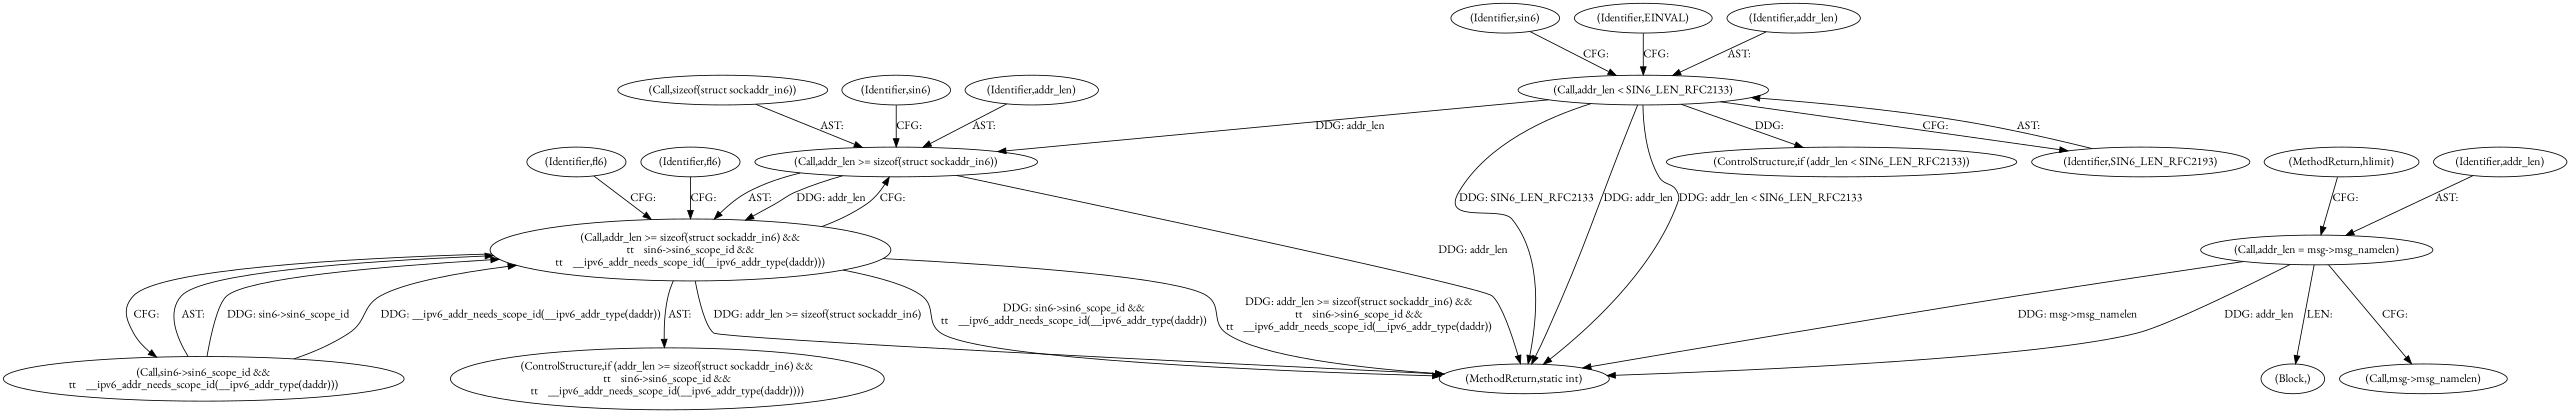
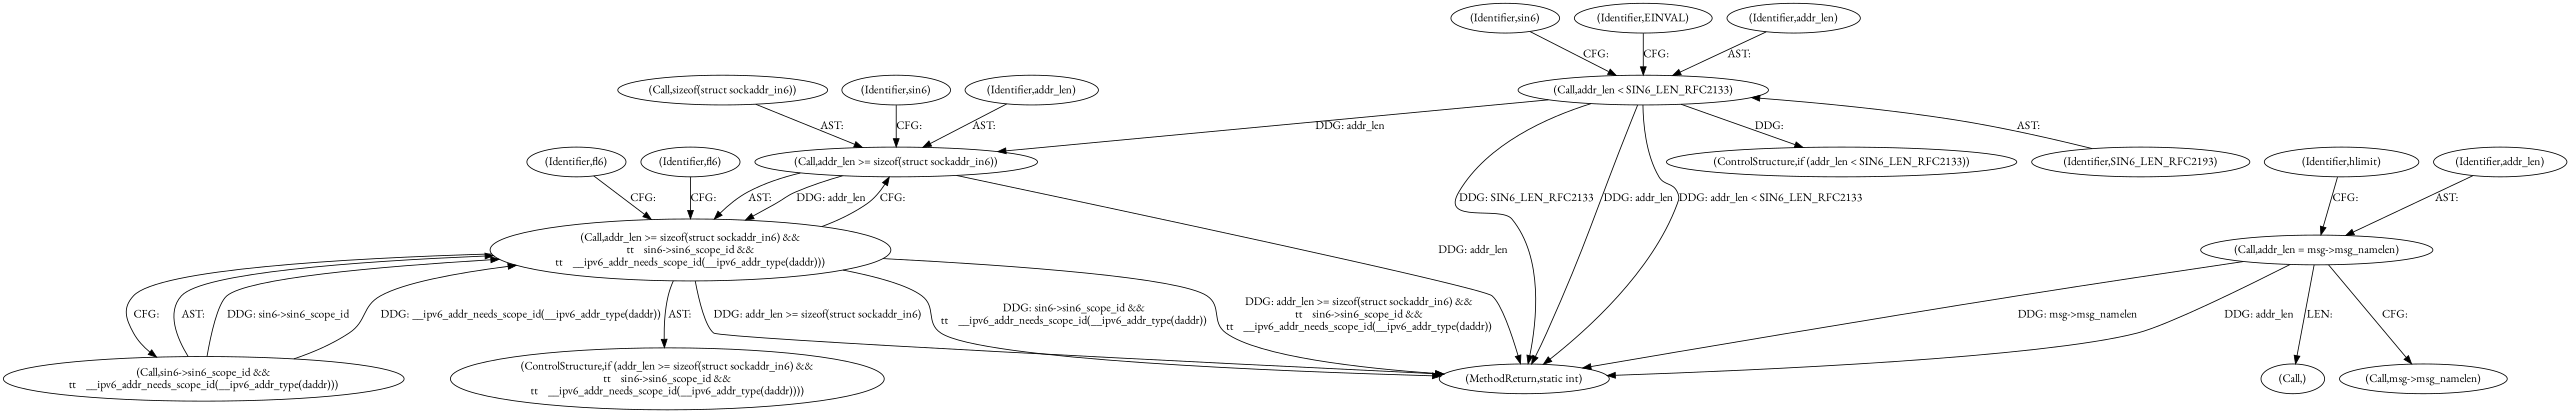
(1890, 126) -> none
(2342, 162) -> (2342, 162)
(2293, 379) -> (2293, 379)
